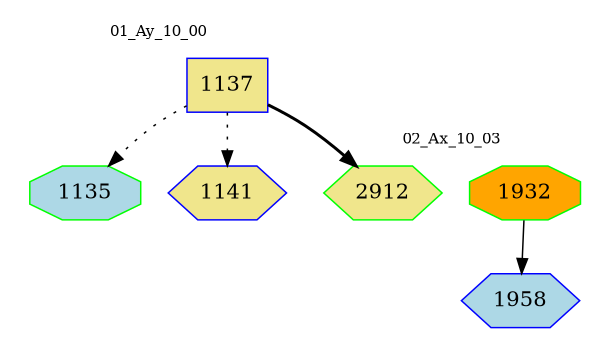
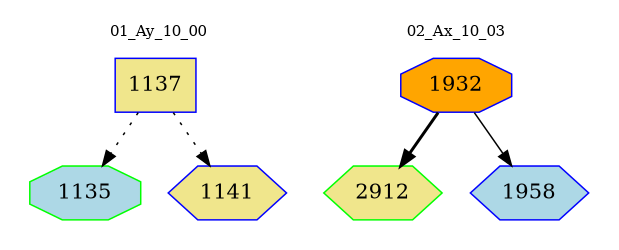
(321, 137) -> (424, 133)
(525, 193) -> (456, 85)
